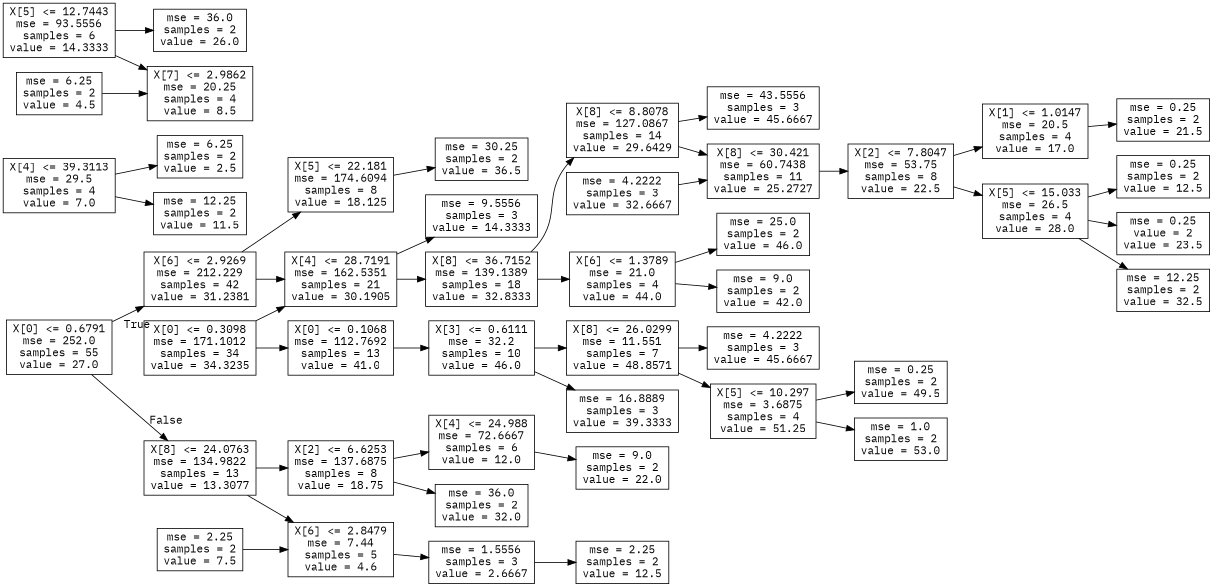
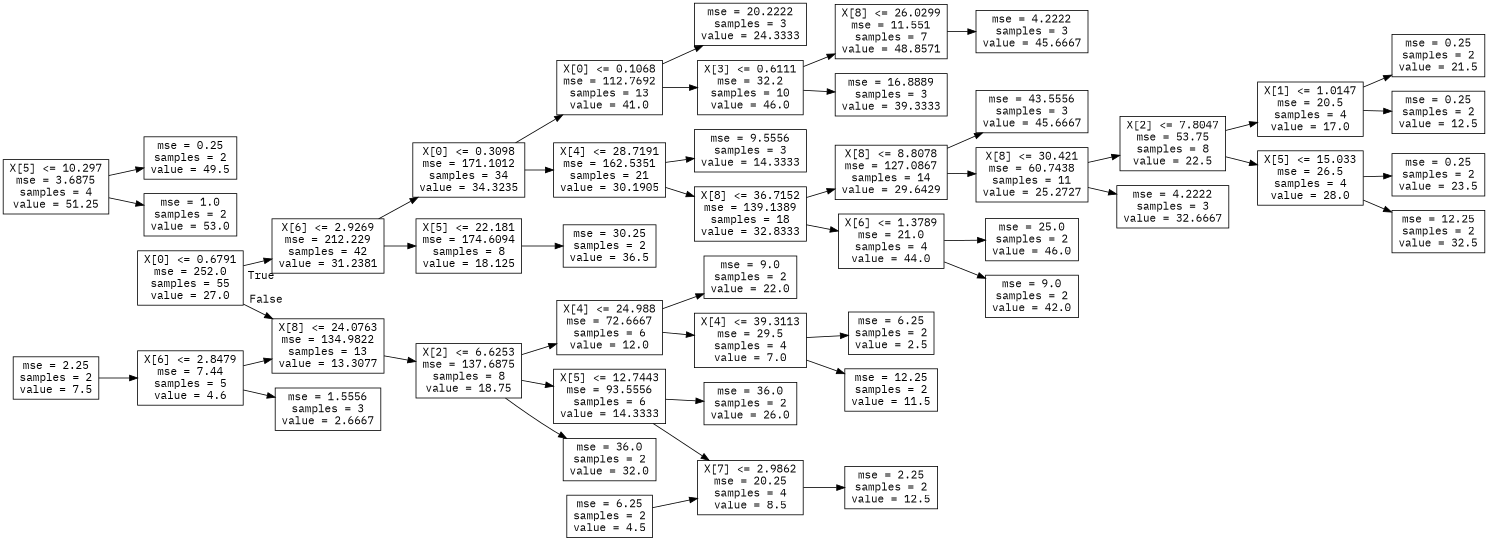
none -> (750, 24)
(689, 183) -> (1098, 190)
(1098, 194) -> (1373, 111)
(1163, 234) -> (1438, 175)
(266, 279) -> (395, 210)
none -> (674, 333)
(691, 379) -> none
none -> (534, 383)
(267, 507) -> (254, 363)
(551, 562) -> (820, 488)
